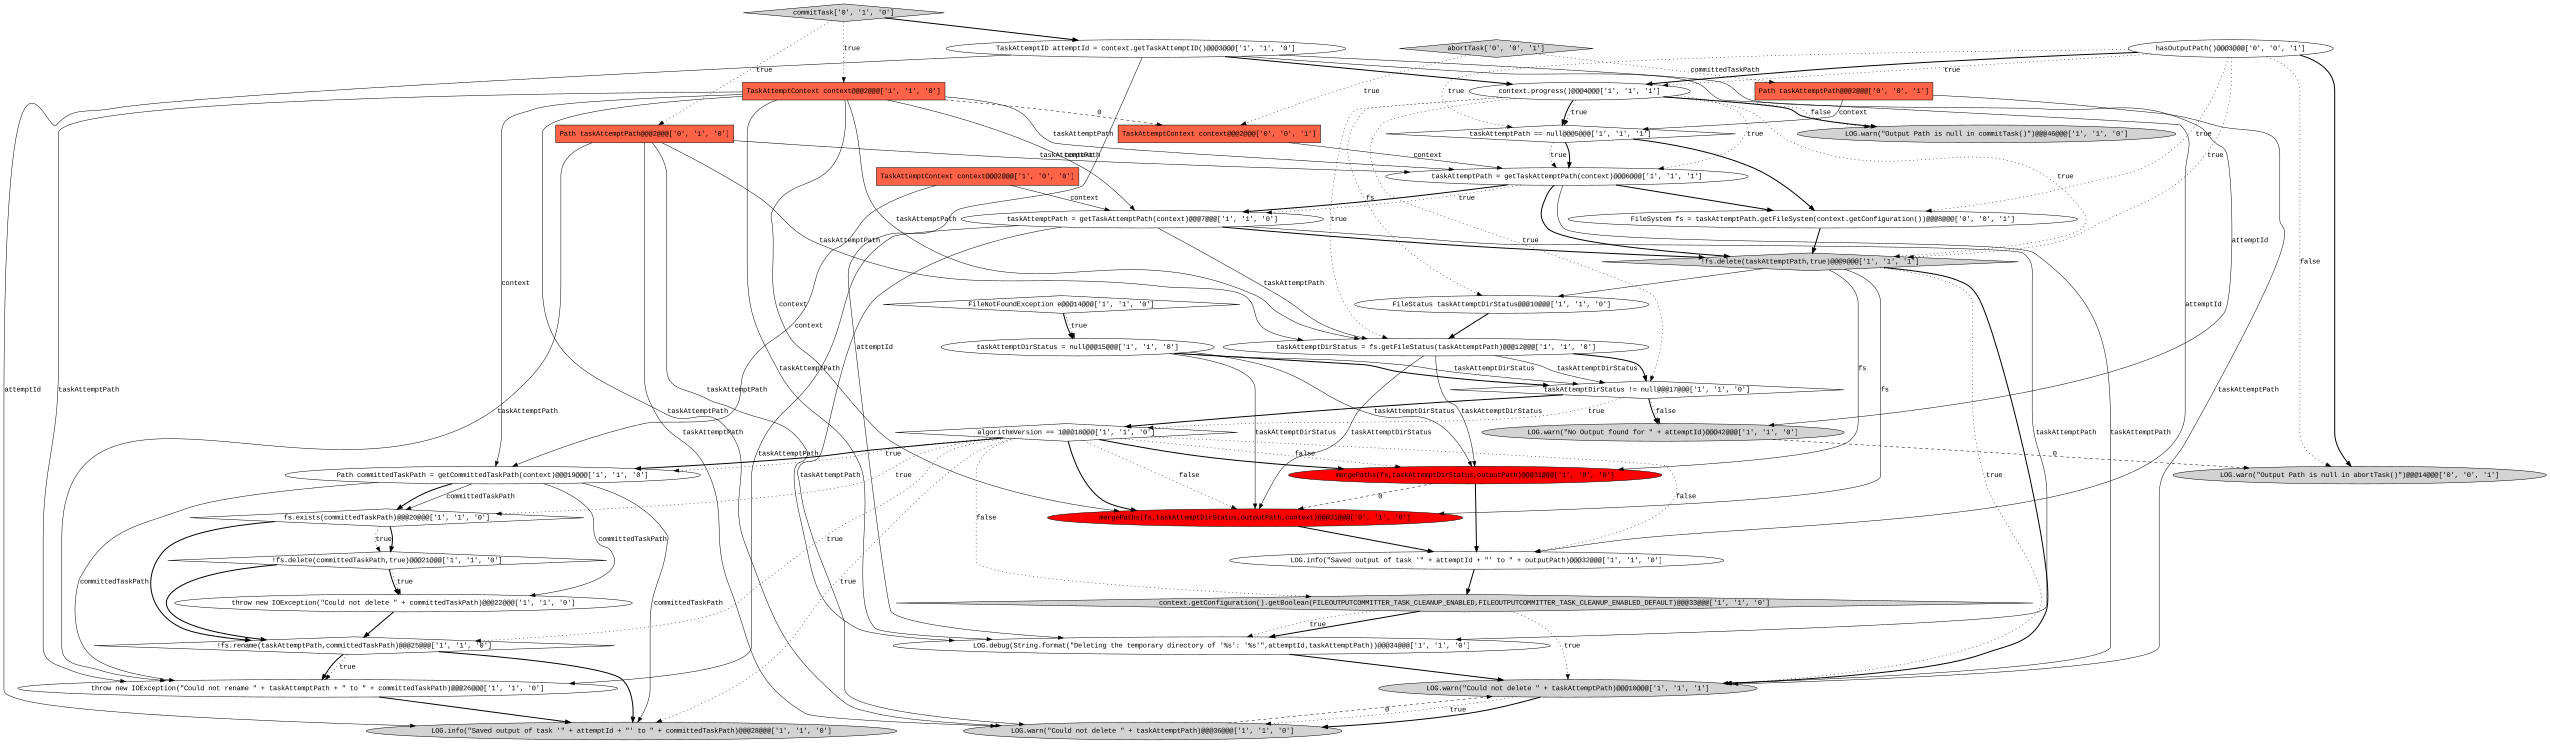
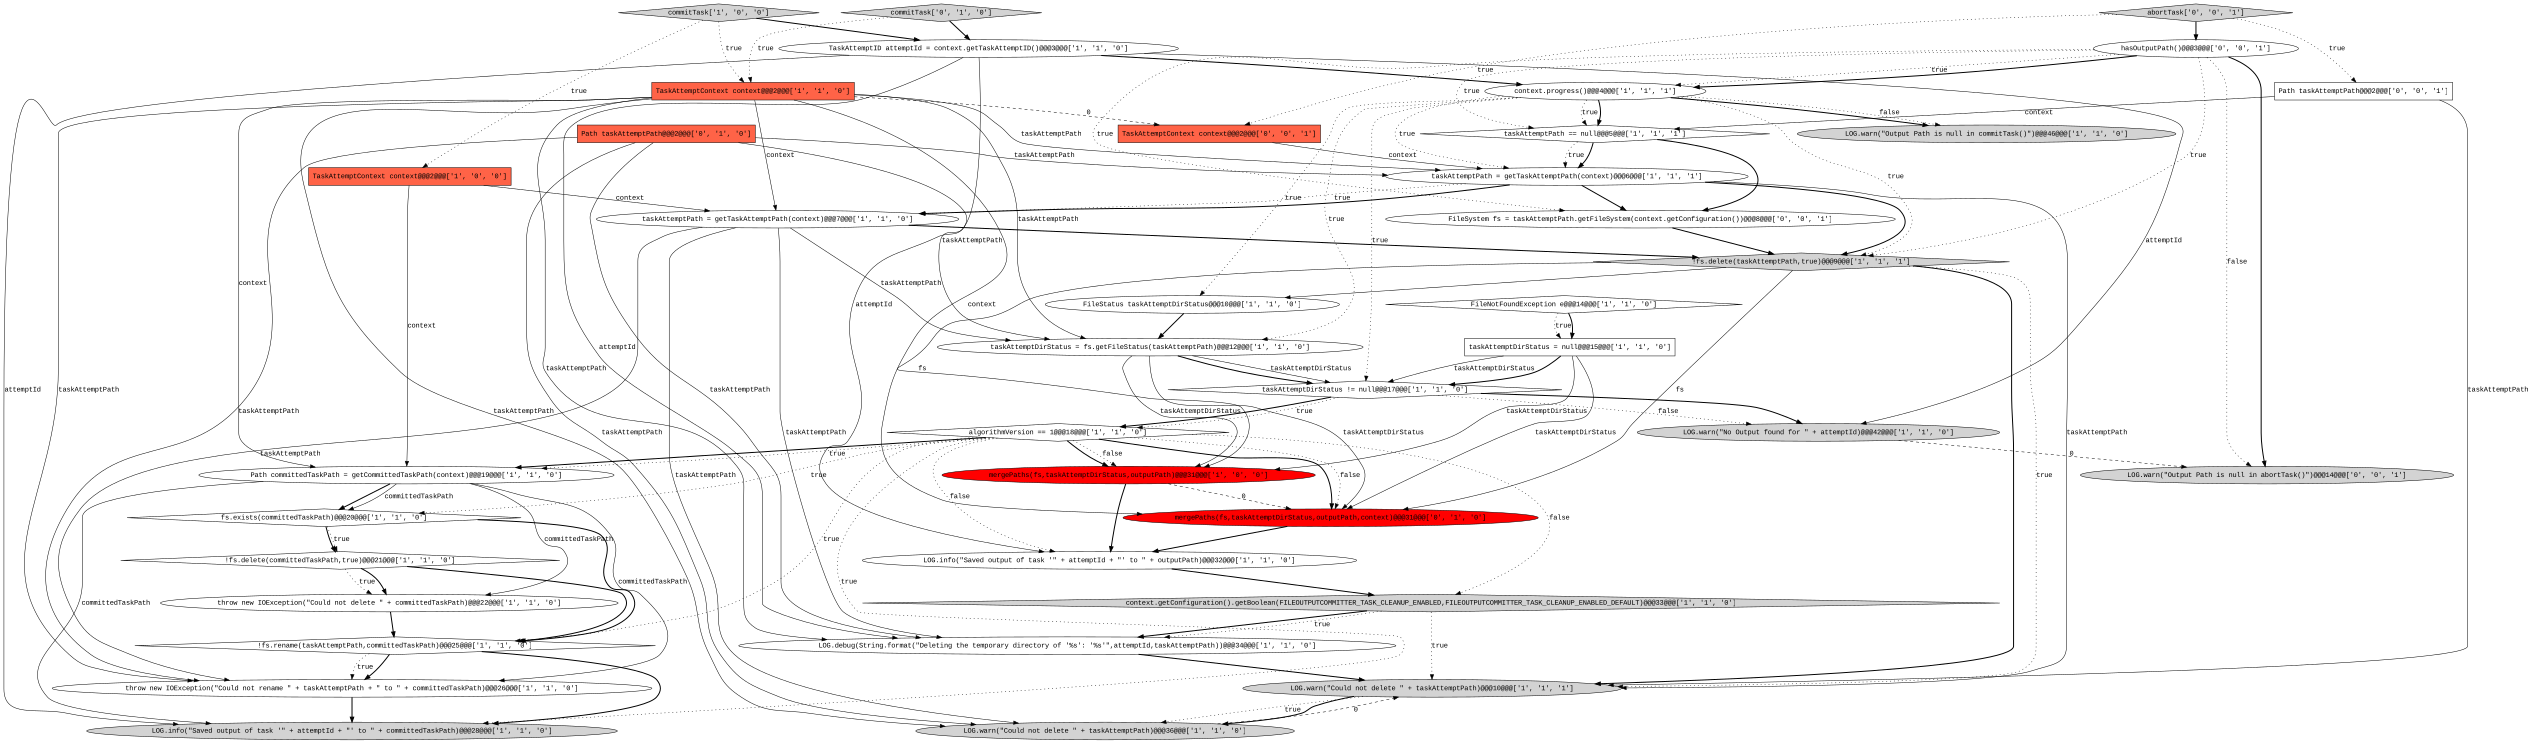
none -> (719, 13)
none -> (2196, 28)
(1725, 70) -> (2337, 49)
(747, 71) -> none
(1844, 91) -> (2364, 91)
(1370, 198) -> (1293, 198)
(1078, 347) -> (1570, 347)
